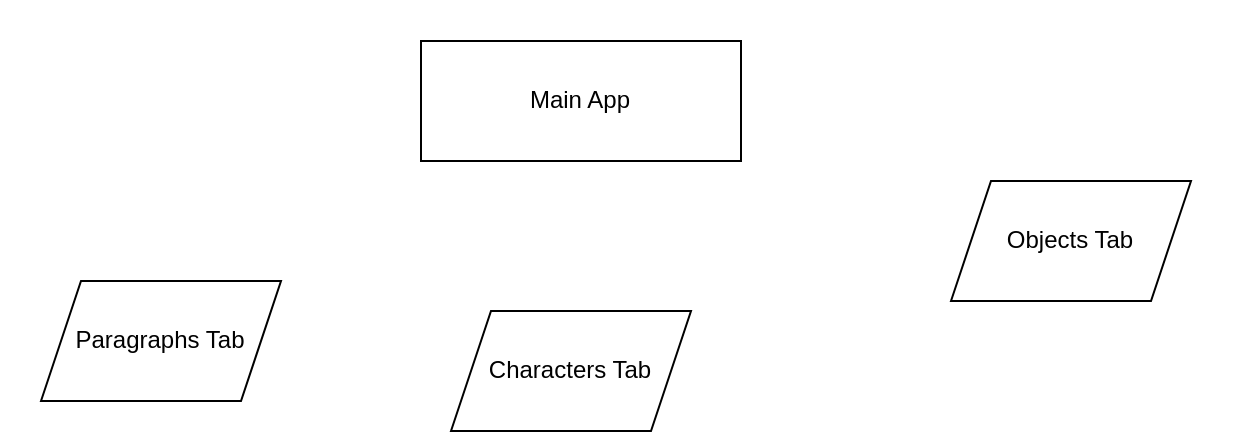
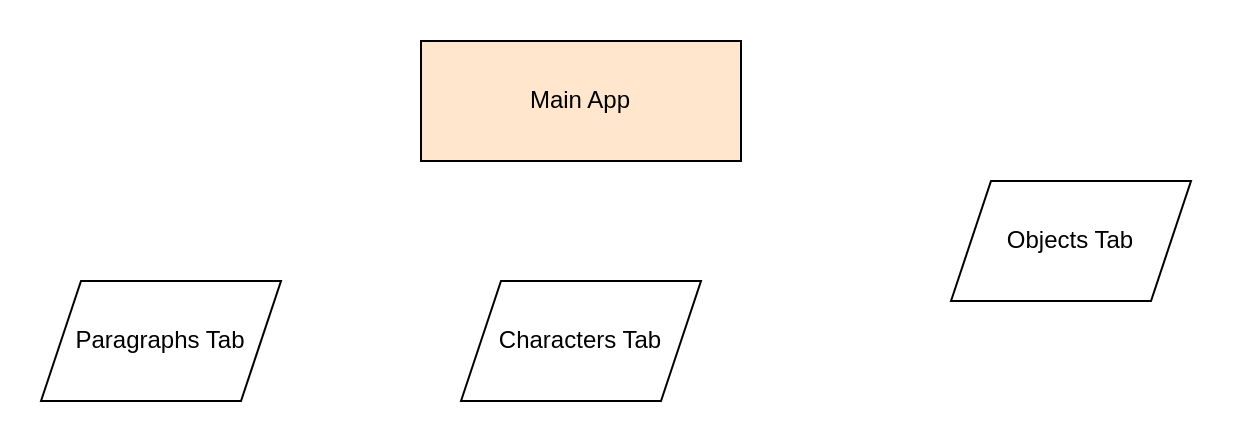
(581, 101) -> (581, 101)
(571, 371) -> (581, 341)
